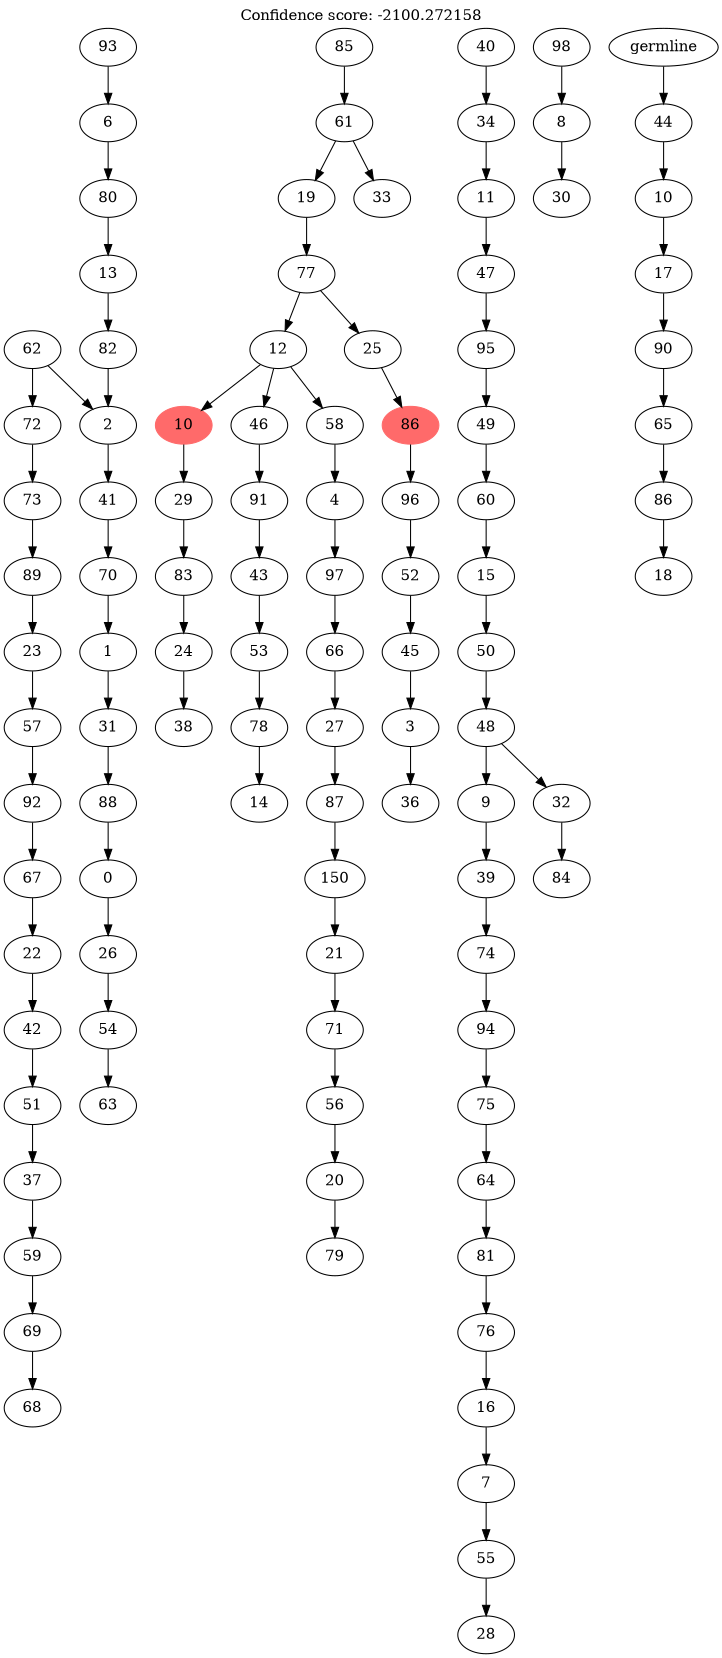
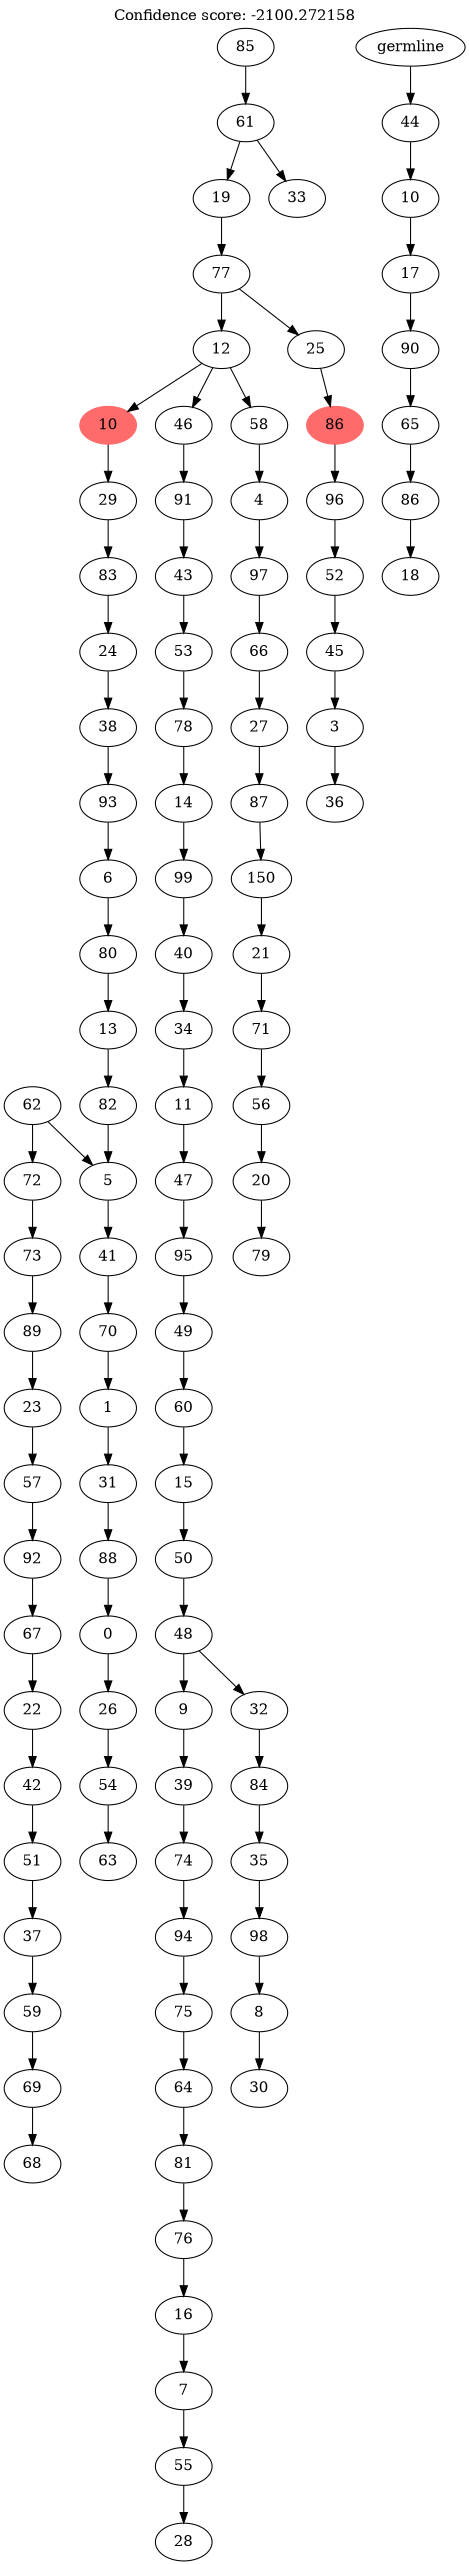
(108, 425) -> (108, 1181)
none -> (108, 760)
none -> (184, 879)
none -> (259, 1862)
